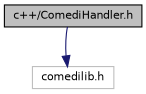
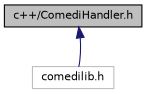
(66, 41) -> (80, 52)
